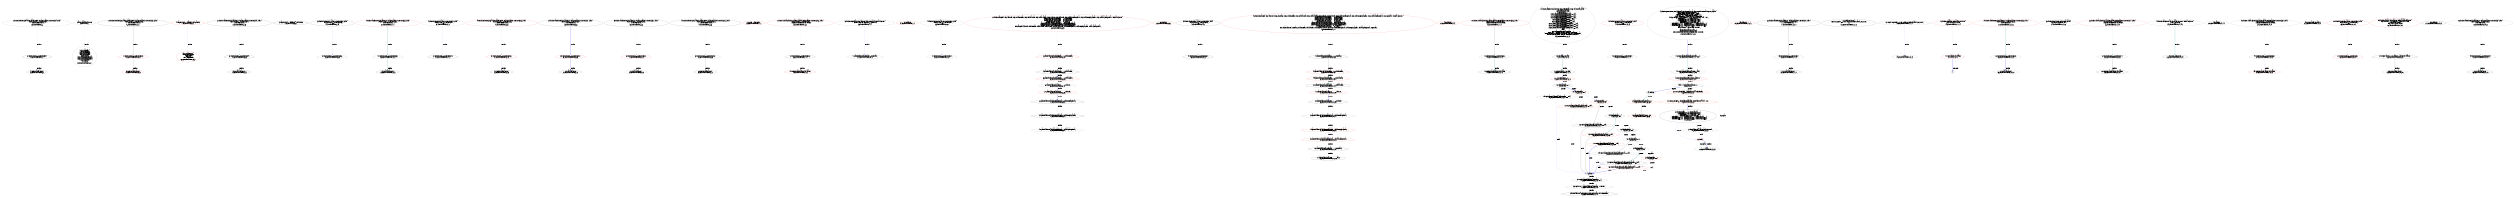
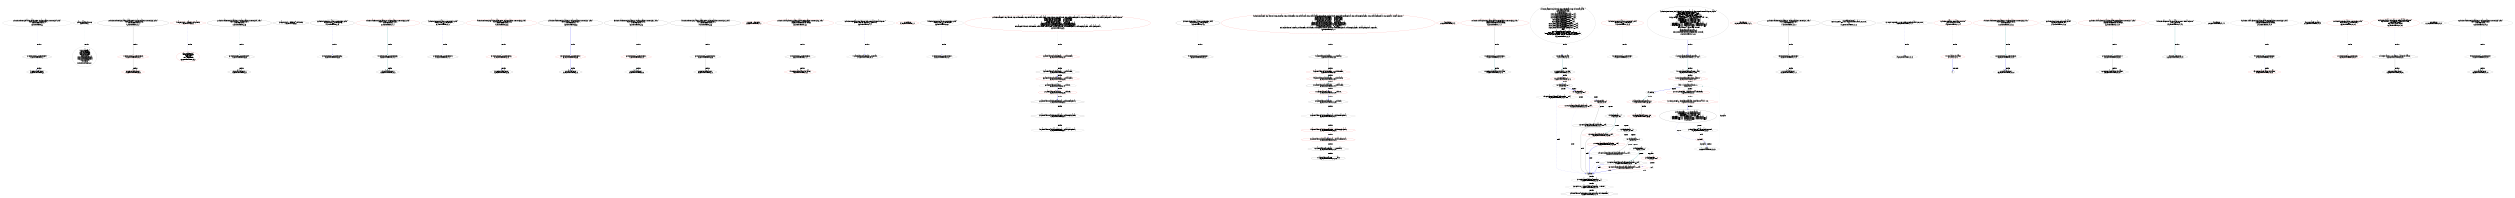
(1163, 23) -> none
(2216, 23) -> (2216, 23)
(1638, 144) -> (1633, 145)
